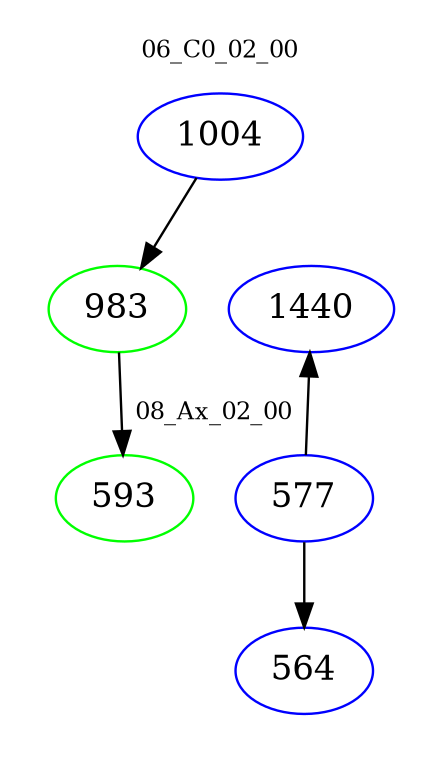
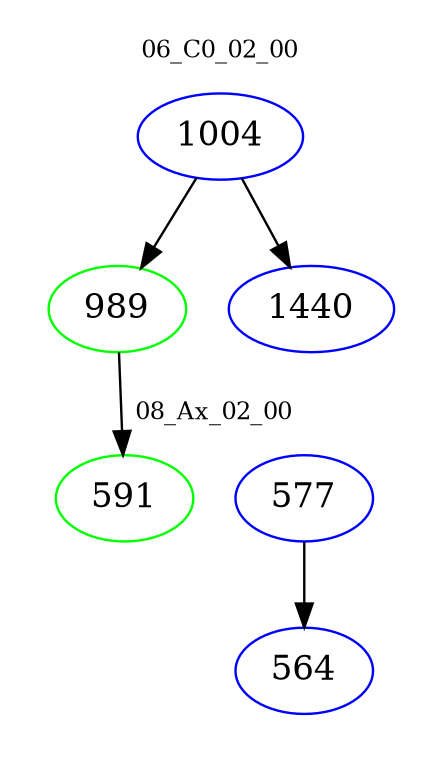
(117, 309) -> (117, 309)
(307, 416) -> (260, 212)
(125, 498) -> (125, 498)
